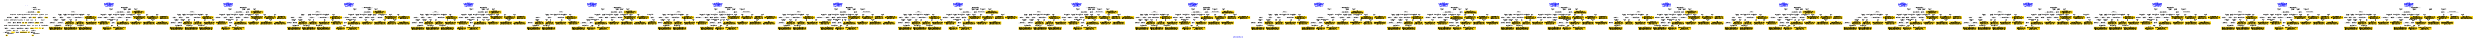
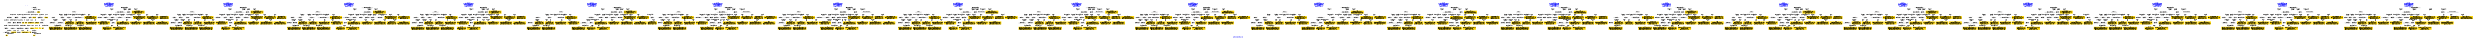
(31, 23) -> (31, 23)
(13, 32) -> (14, 32)
